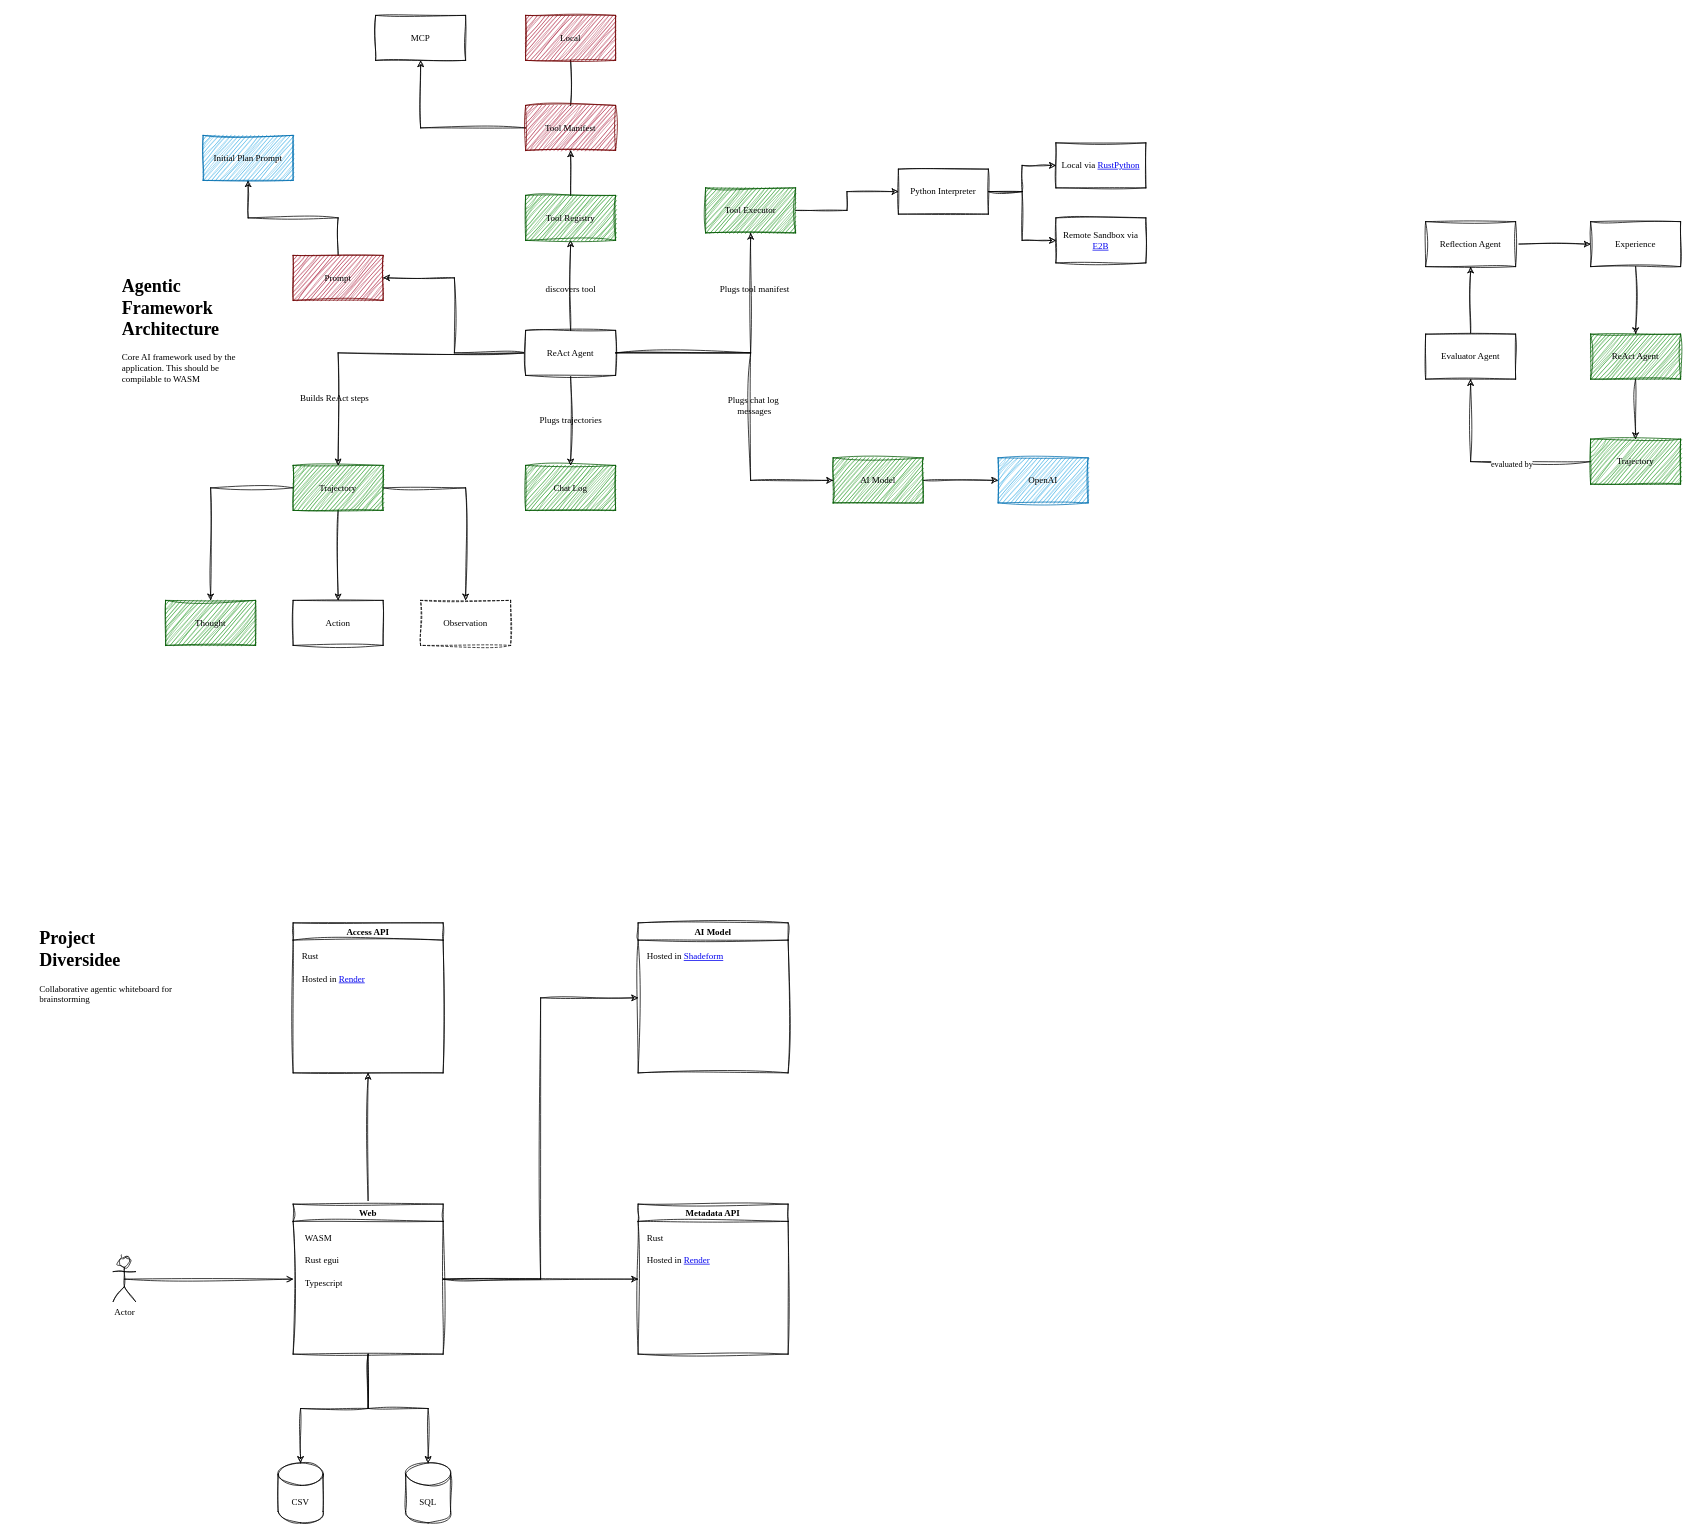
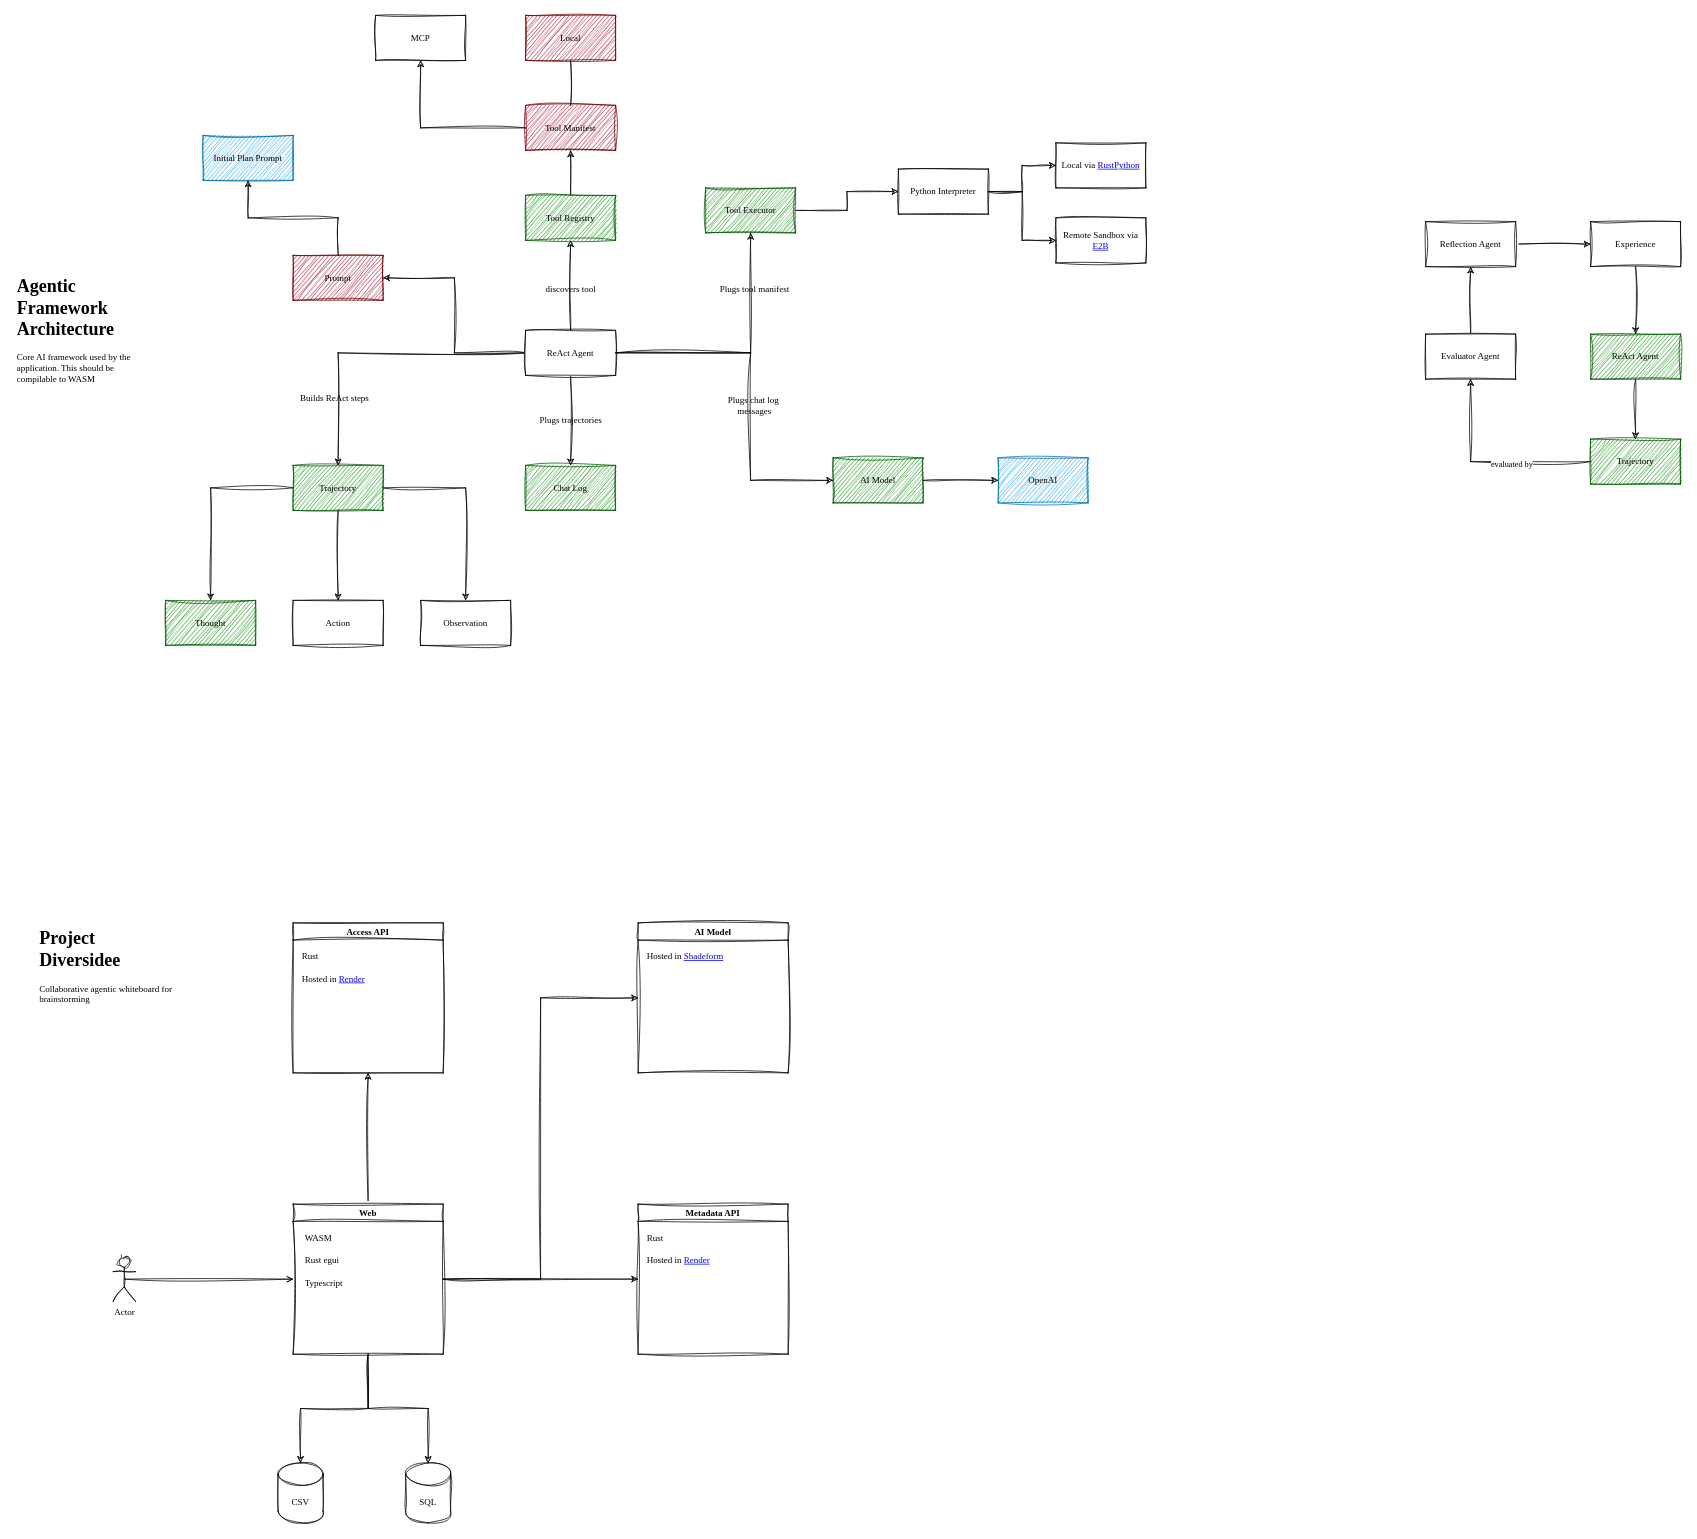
(188, 330) -> (83, 330)
(465, 623) -> (465, 623)
